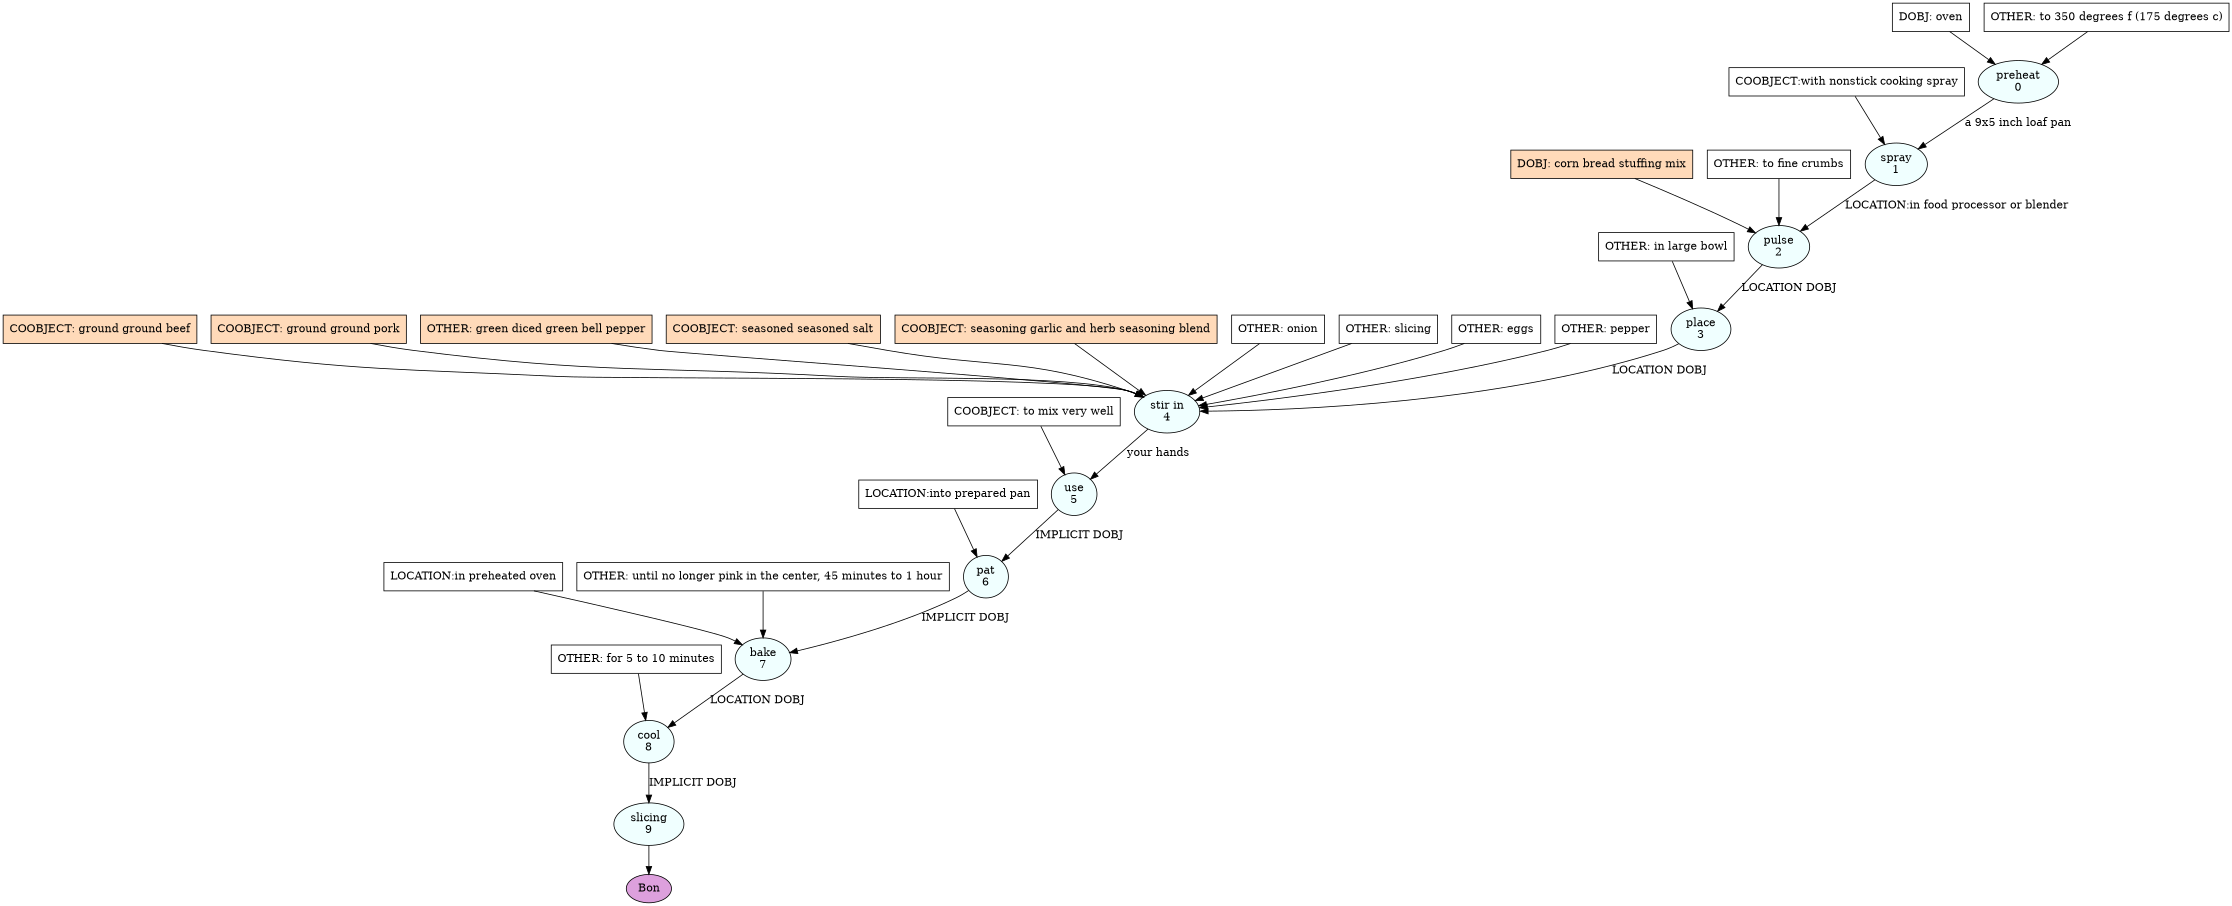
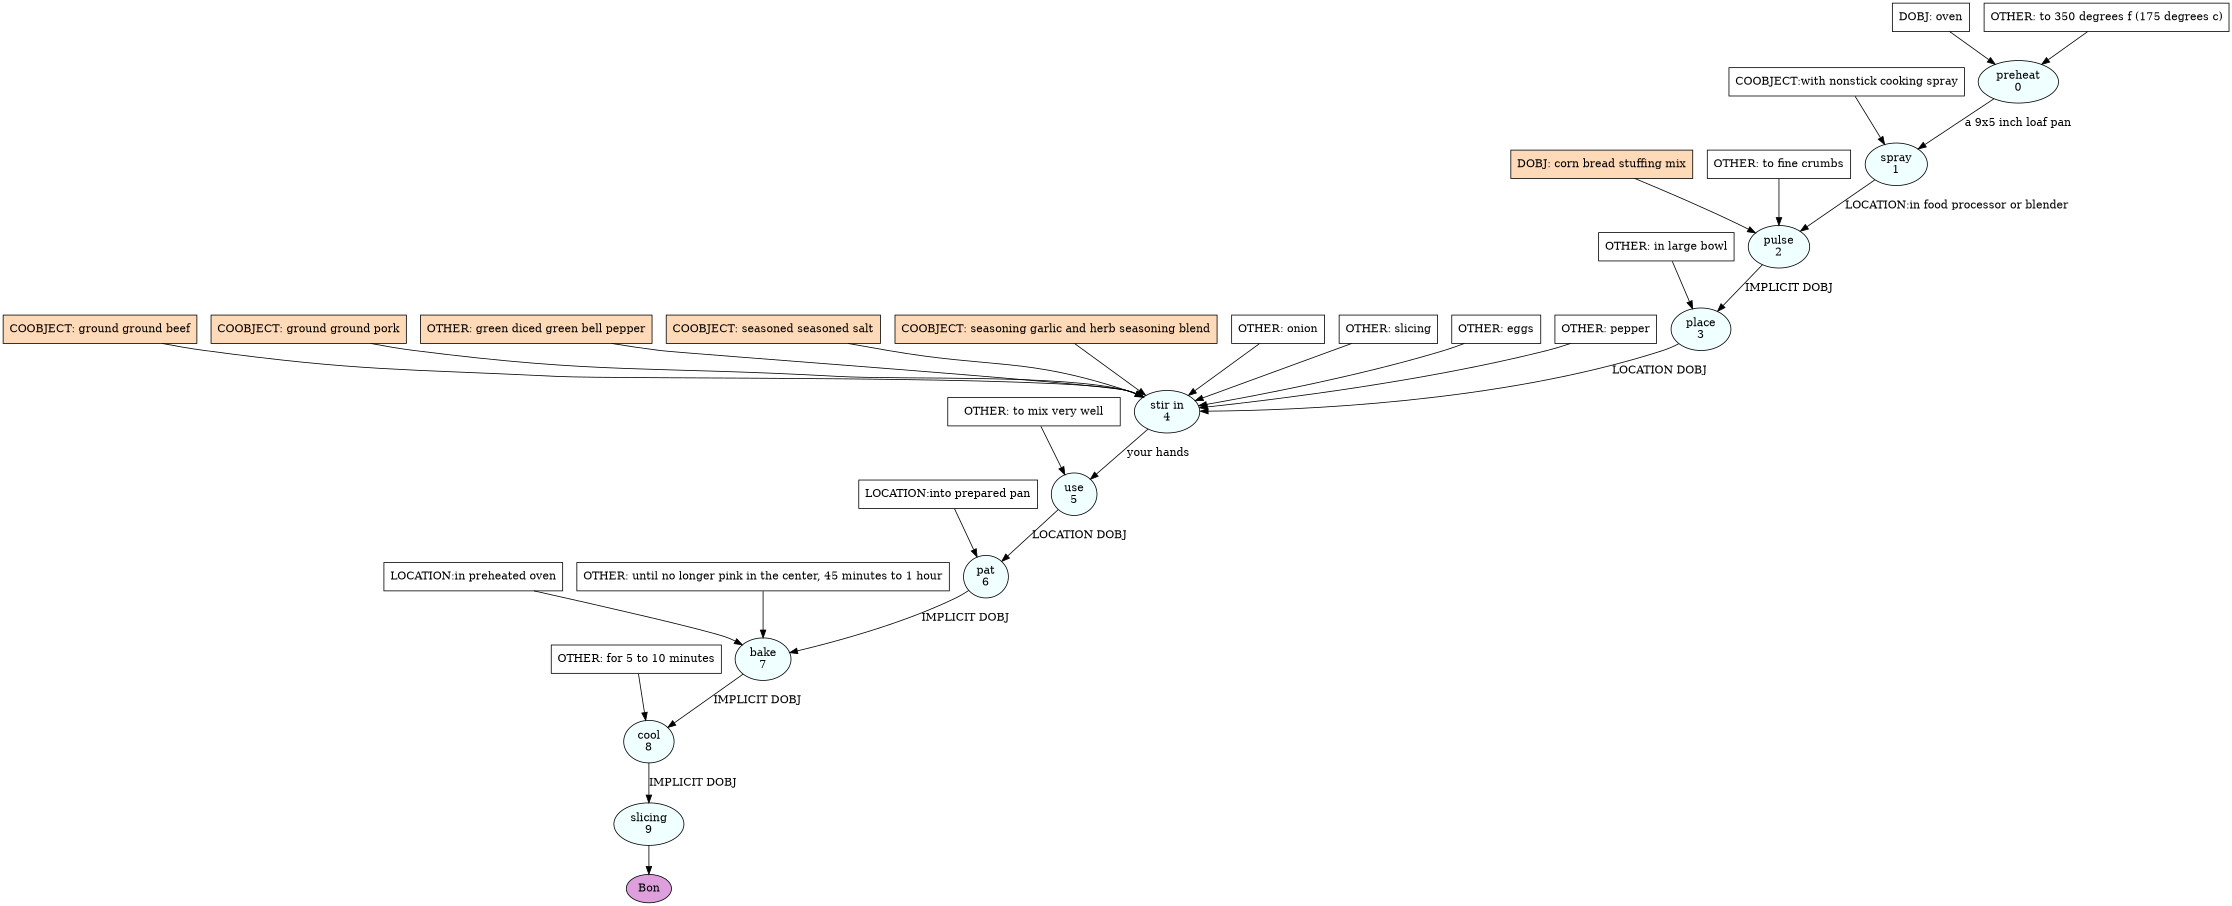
(1789, 288) -> (1789, 288)
(1034, 412) -> (1034, 412)
(1080, 535) -> (1080, 535)
(758, 700) -> (758, 700)
